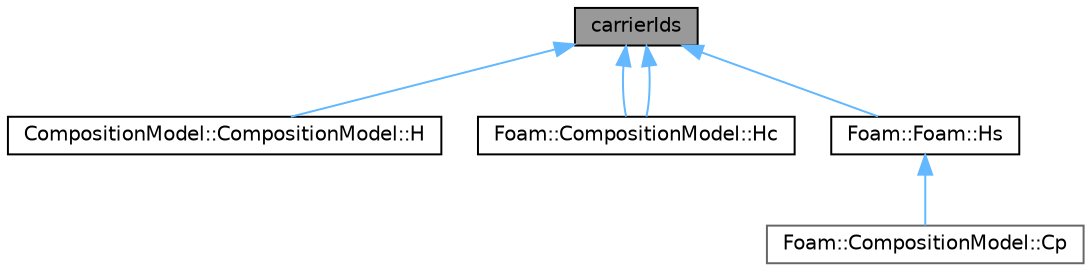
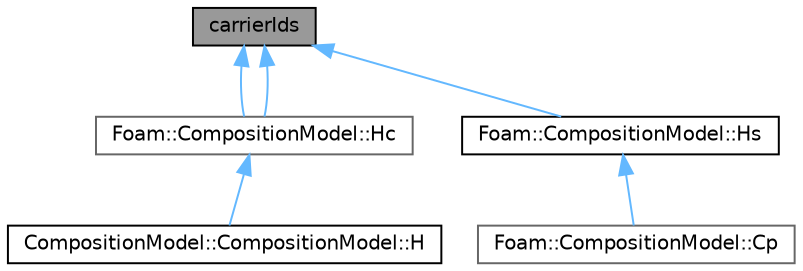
(423, 83) -> (237, 200)
(636, 136) -> (254, 136)
(925, 136) -> (620, 136)
